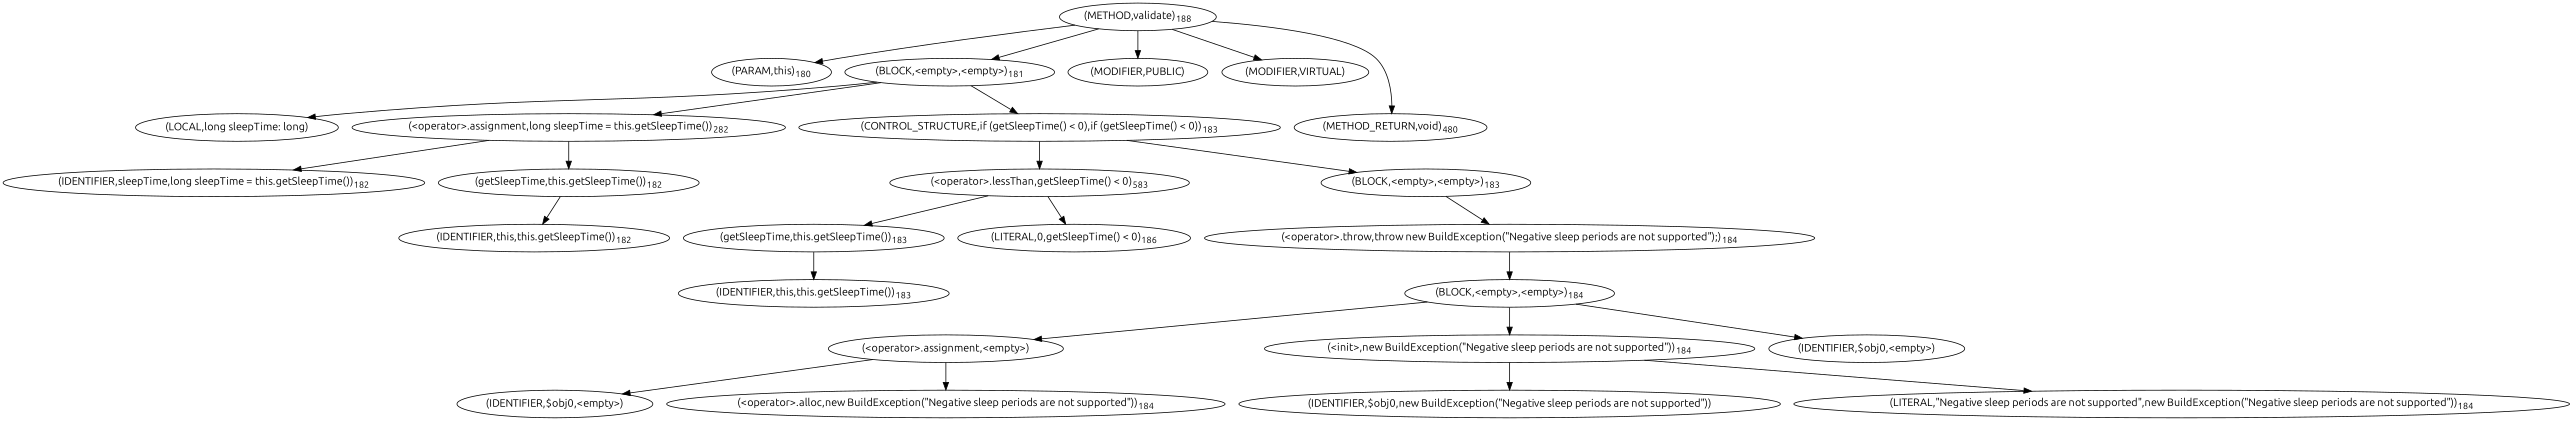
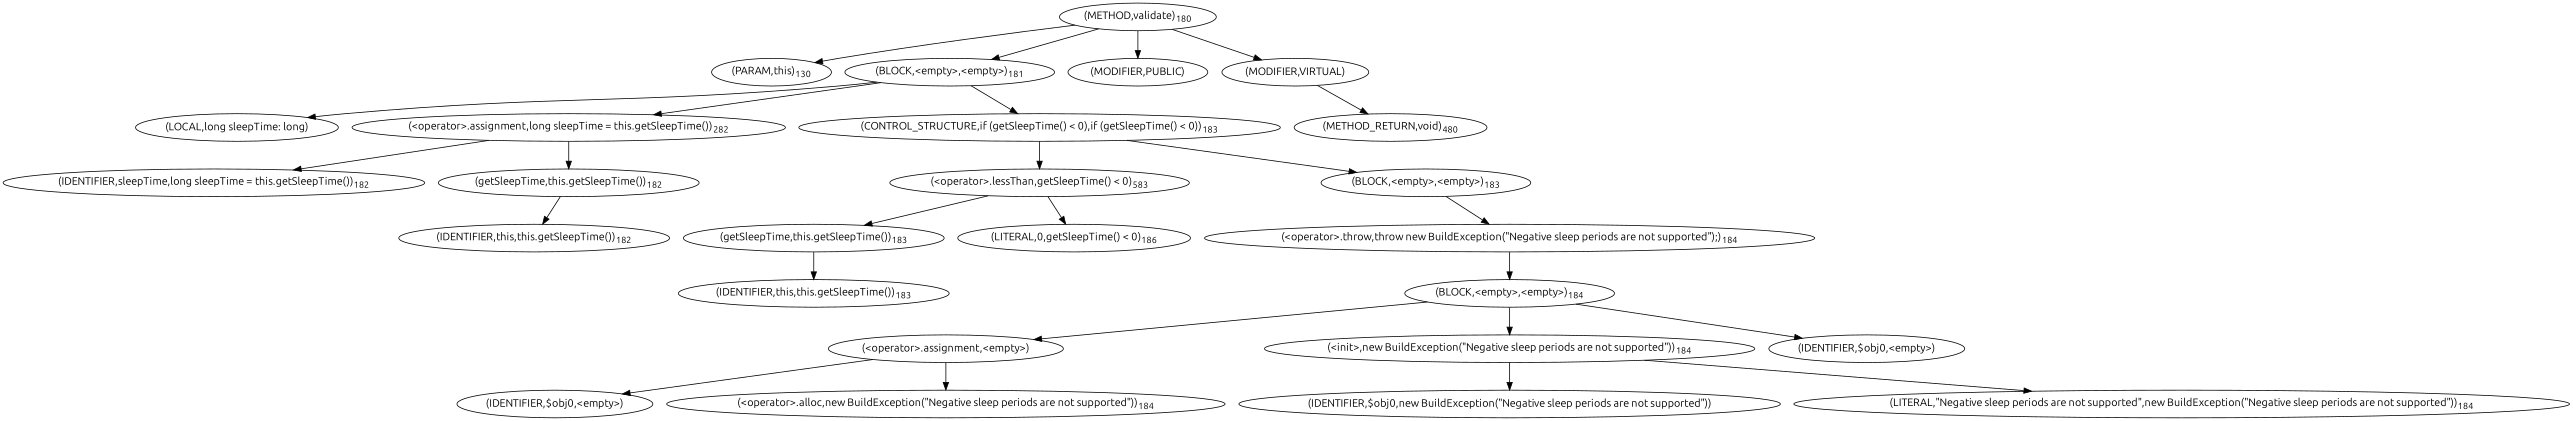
(1184, 16) -> (1184, 16)
(1322, 36) -> (1339, 98)
(803, 71) -> (803, 71)
